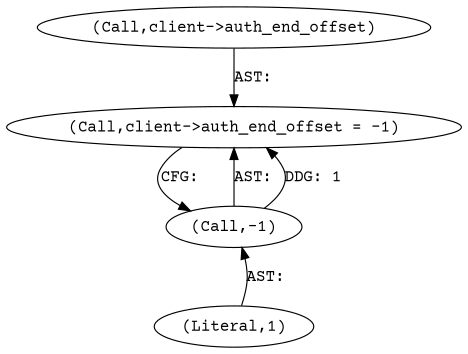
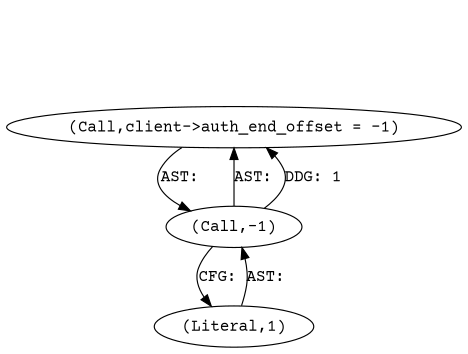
(234, 28) -> none
(185, 177) -> (185, 177)
none -> (198, 270)
